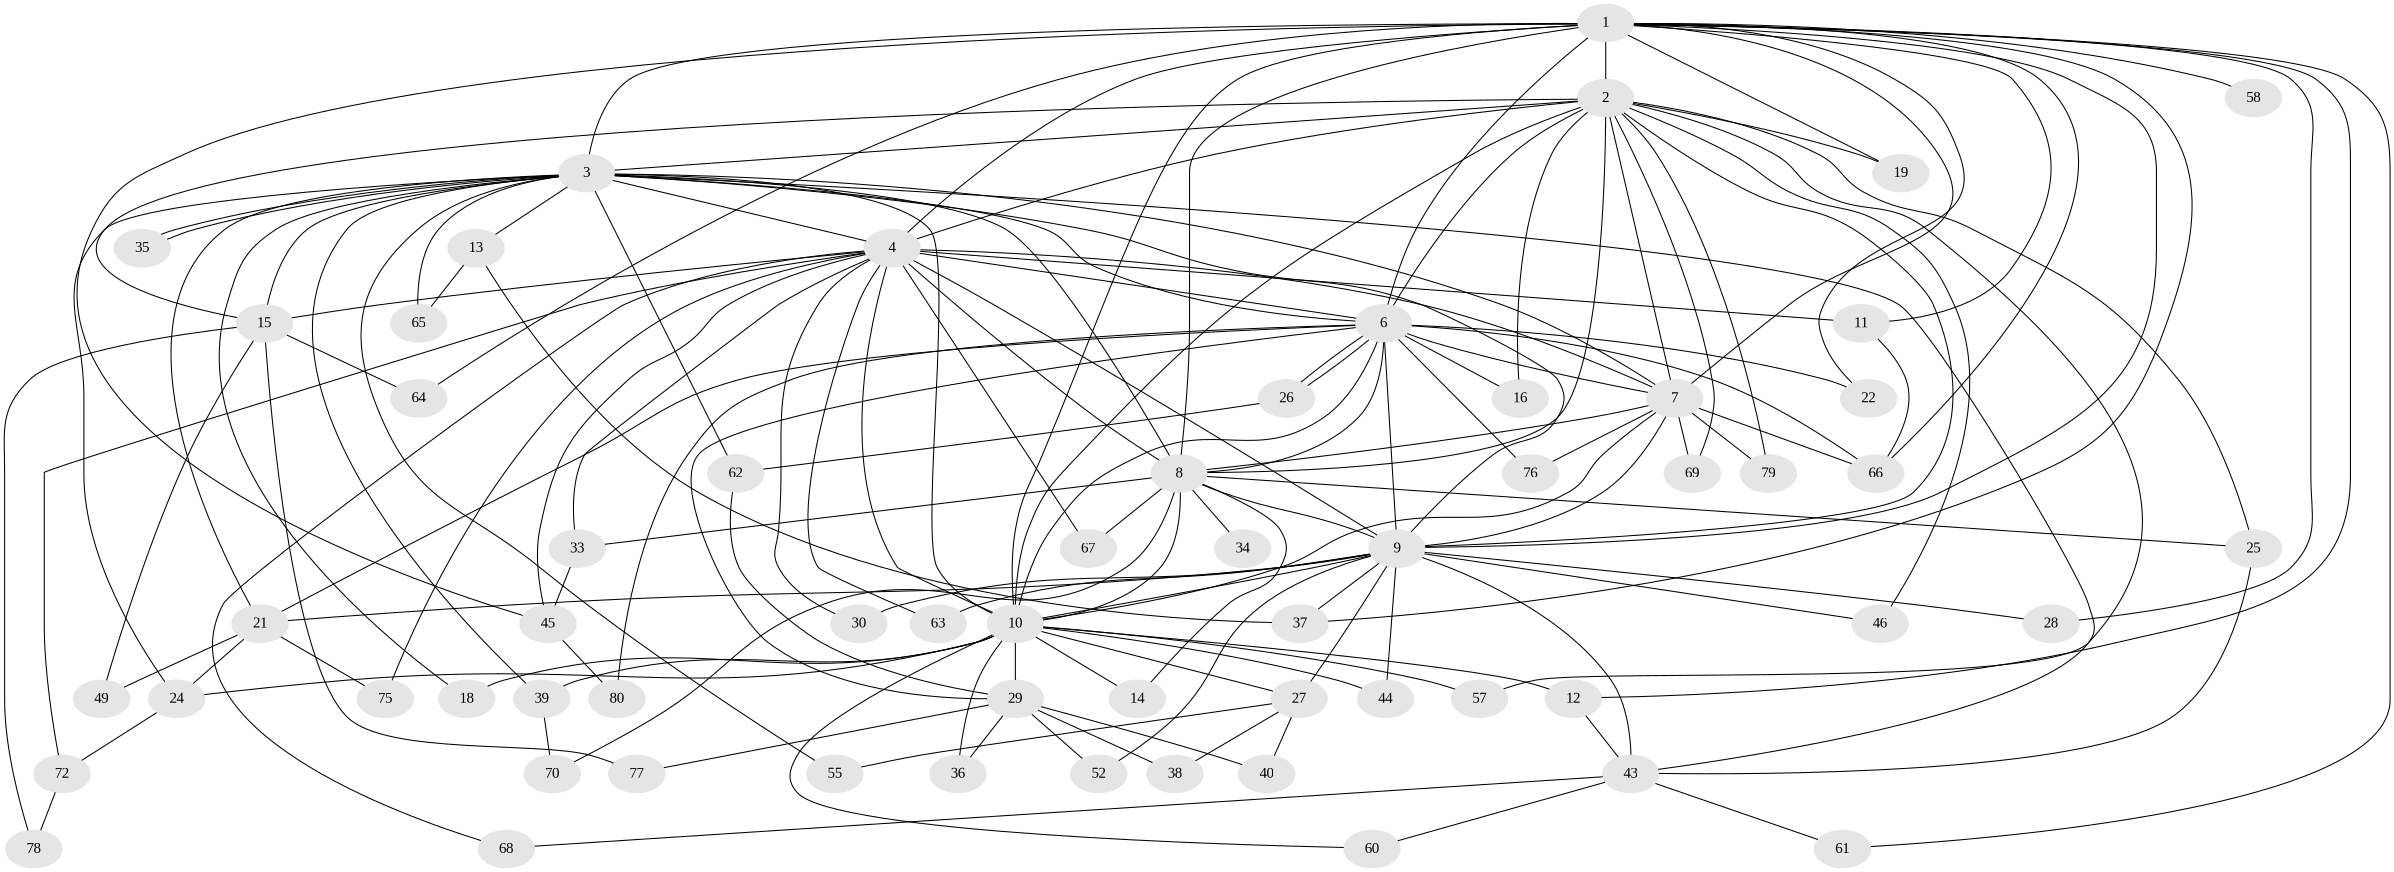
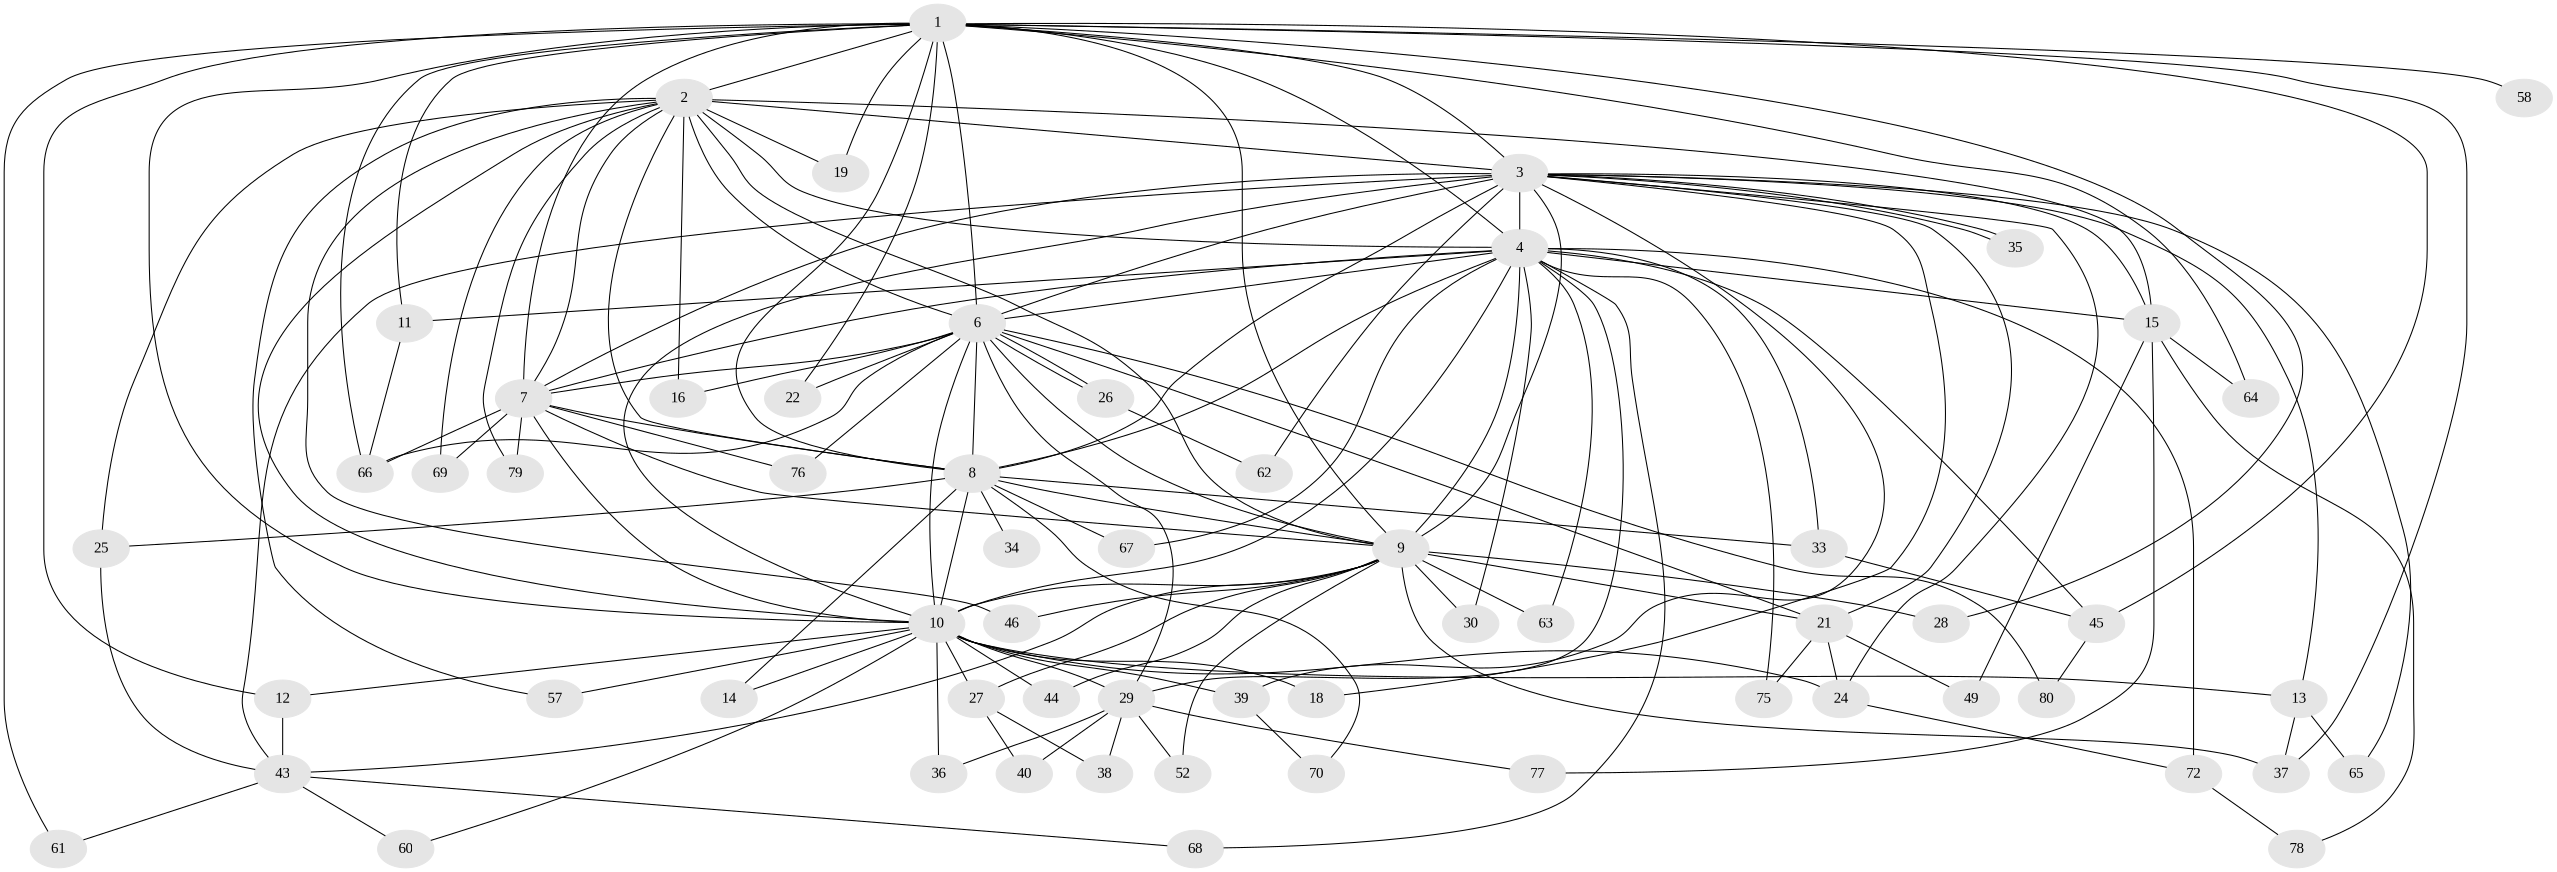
(815, 639) -> (1590, 633)
none -> (1613, 677)
(835, 774) -> none
